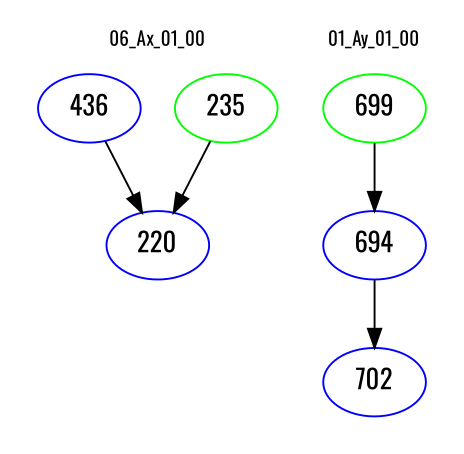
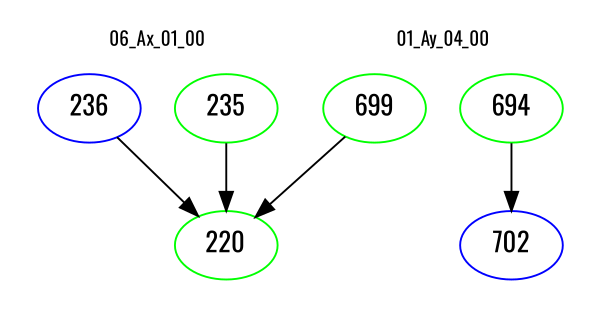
(375, 41) -> (443, 41)
(89, 108) -> (89, 108)
(375, 168) -> (321, 159)
(158, 245) -> (226, 245)
(375, 245) -> (511, 108)
